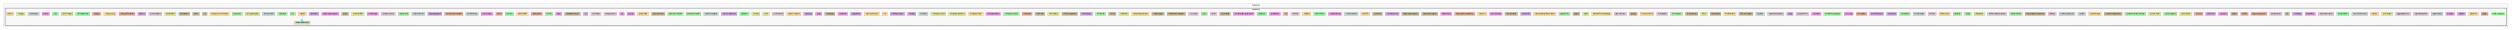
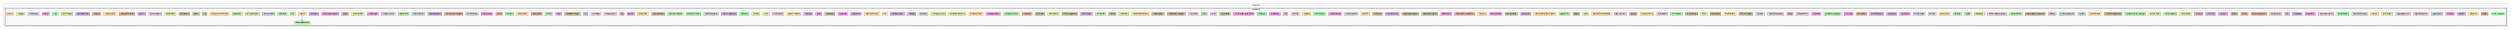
(83, 14) -> (83, 14)
(1905, 14) -> (1905, 14)
